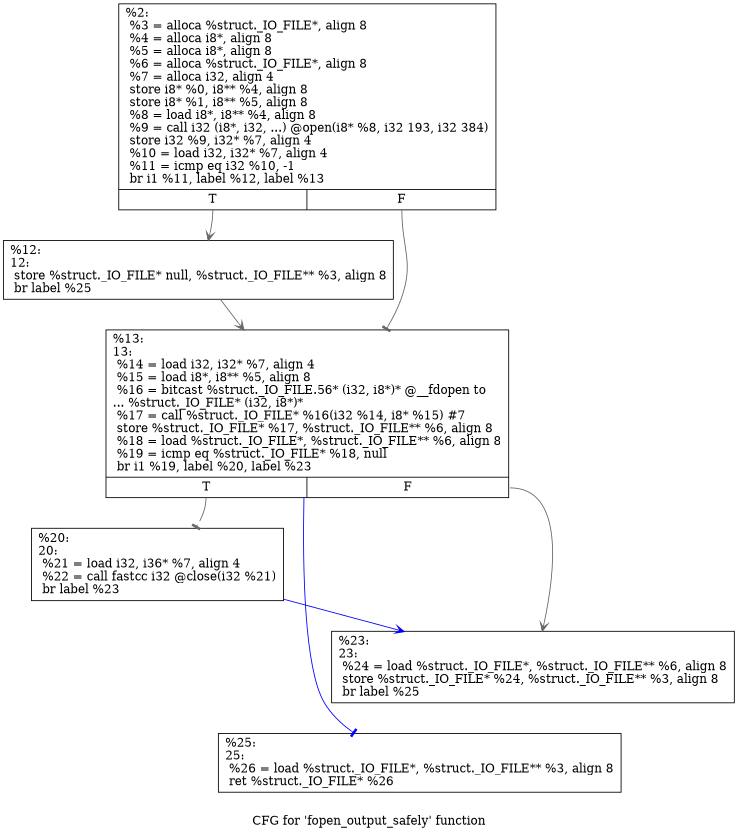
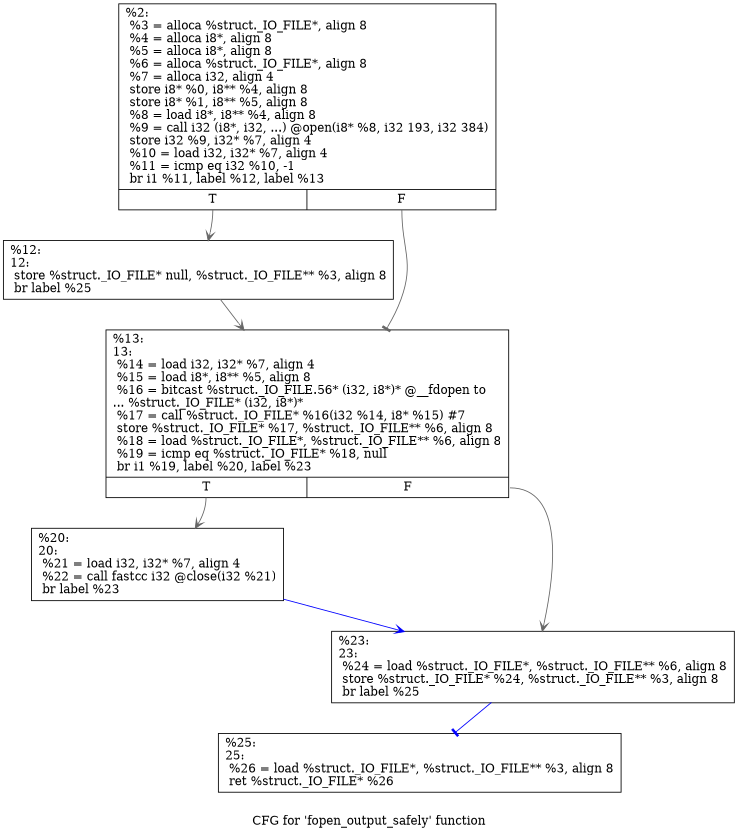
(204, 510) -> (204, 510)
(140, 564) -> (140, 564)
(307, 621) -> (474, 717)
